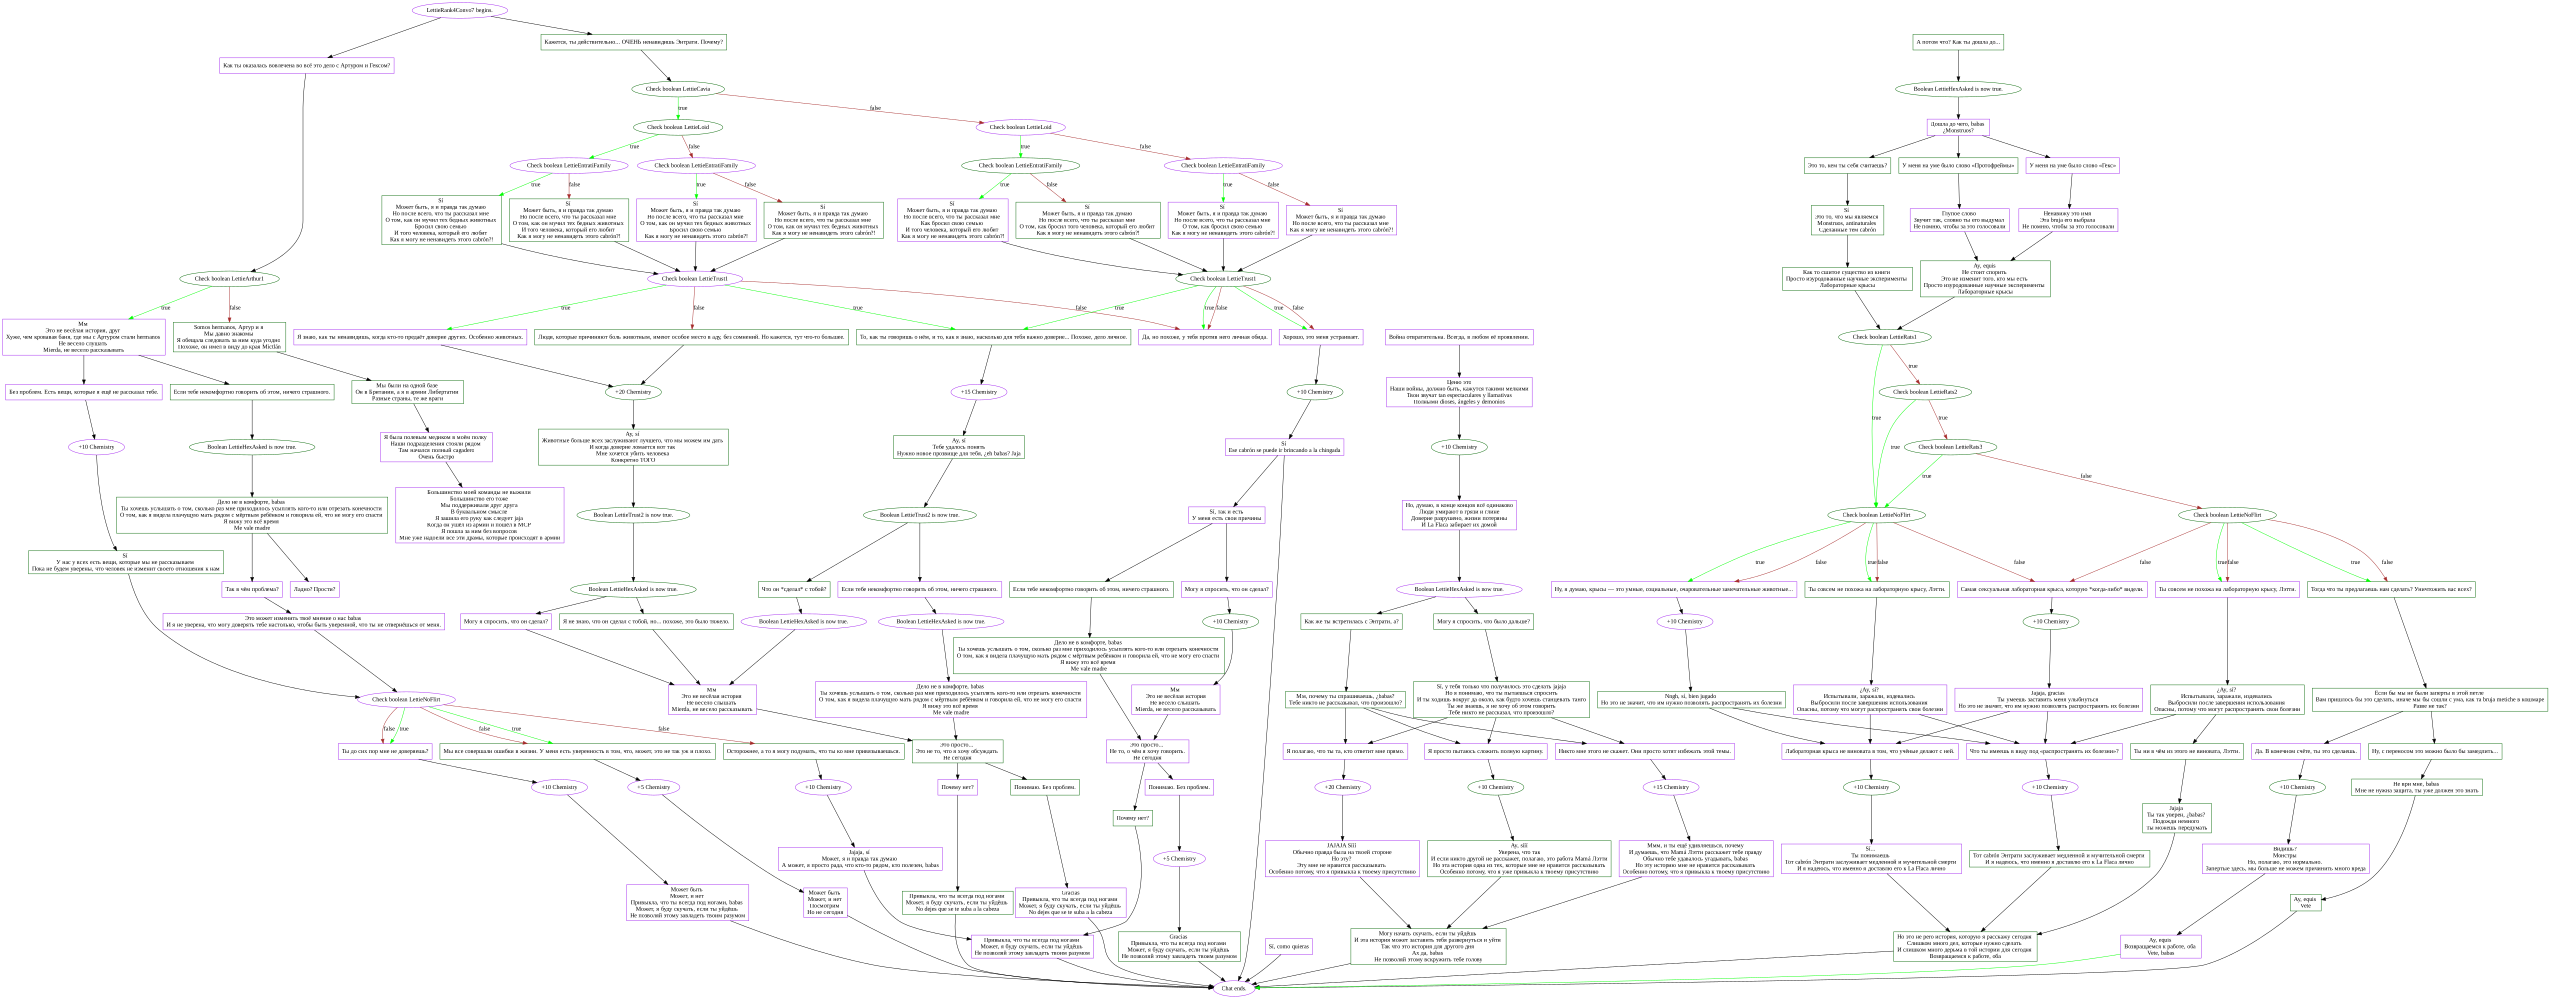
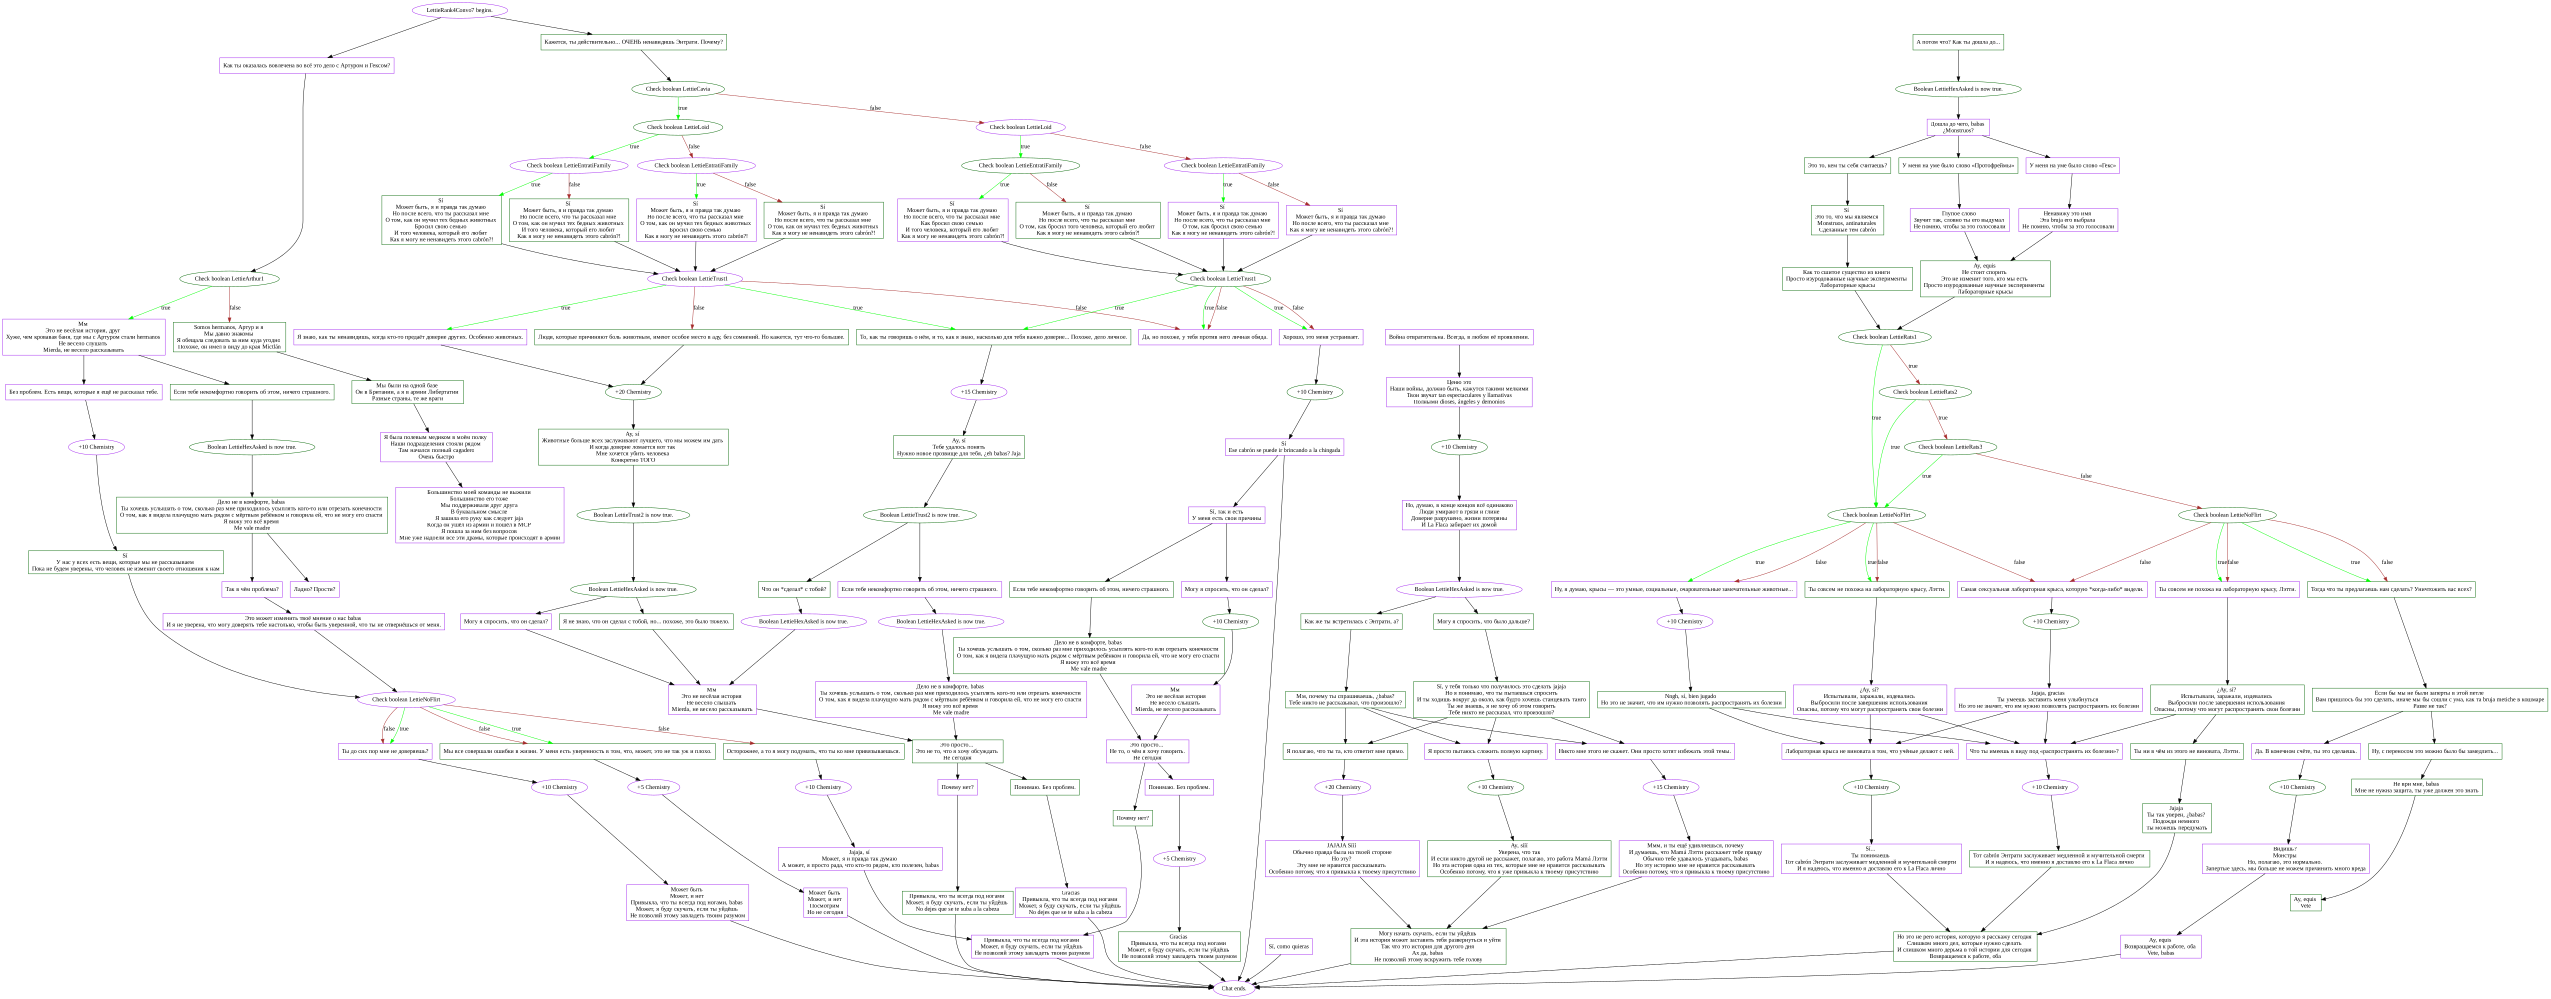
(1345, 751) -> (1345, 751)
(1691, 979) -> (1691, 979)
(1786, 981) -> none
